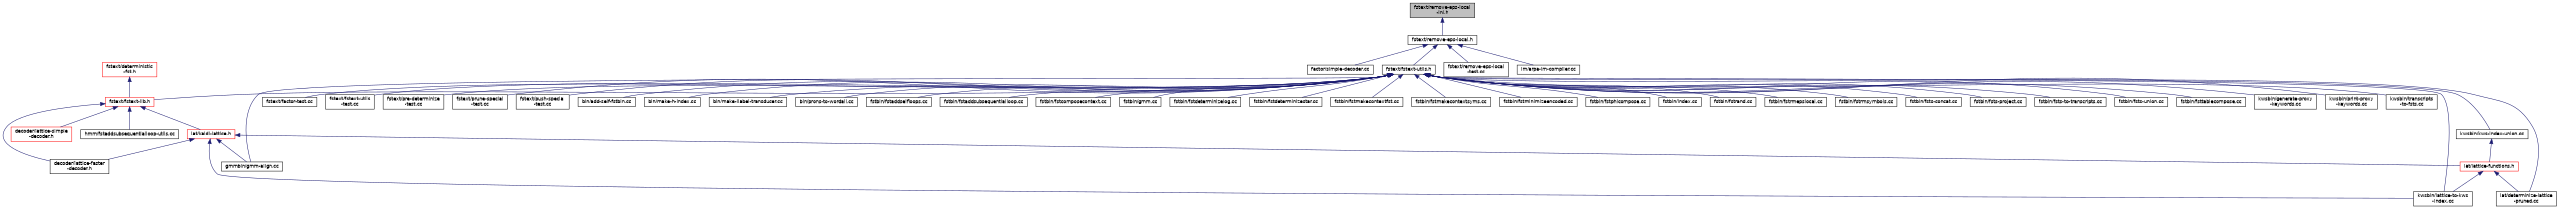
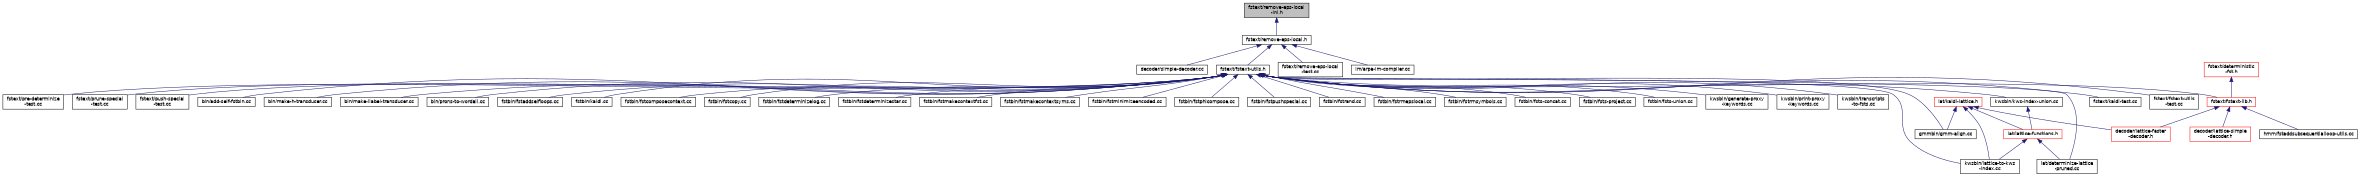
(1340, 70) -> (1172, 70)
(290, 102) -> (2115, 102)
(672, 102) -> (298, 102)
(984, 102) -> (592, 102)
(1140, 102) -> (727, 102)
(1680, 102) -> (1279, 102)
(2070, 102) -> none
(2211, 102) -> none
(173, 119) -> none
(80, 167) -> (2141, 134)
